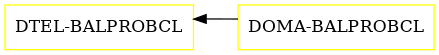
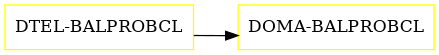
(222, 19) -> (210, 36)
